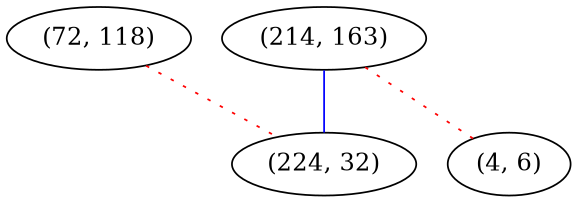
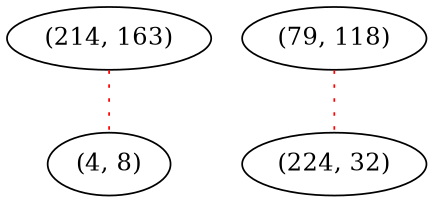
(99, 38) -> (334, 38)
(324, 101) -> none
(509, 164) -> (109, 164)
